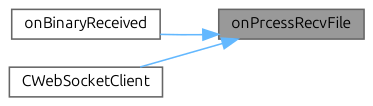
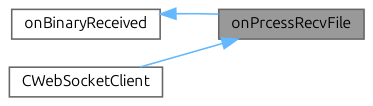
(181, 35) -> (197, 14)
